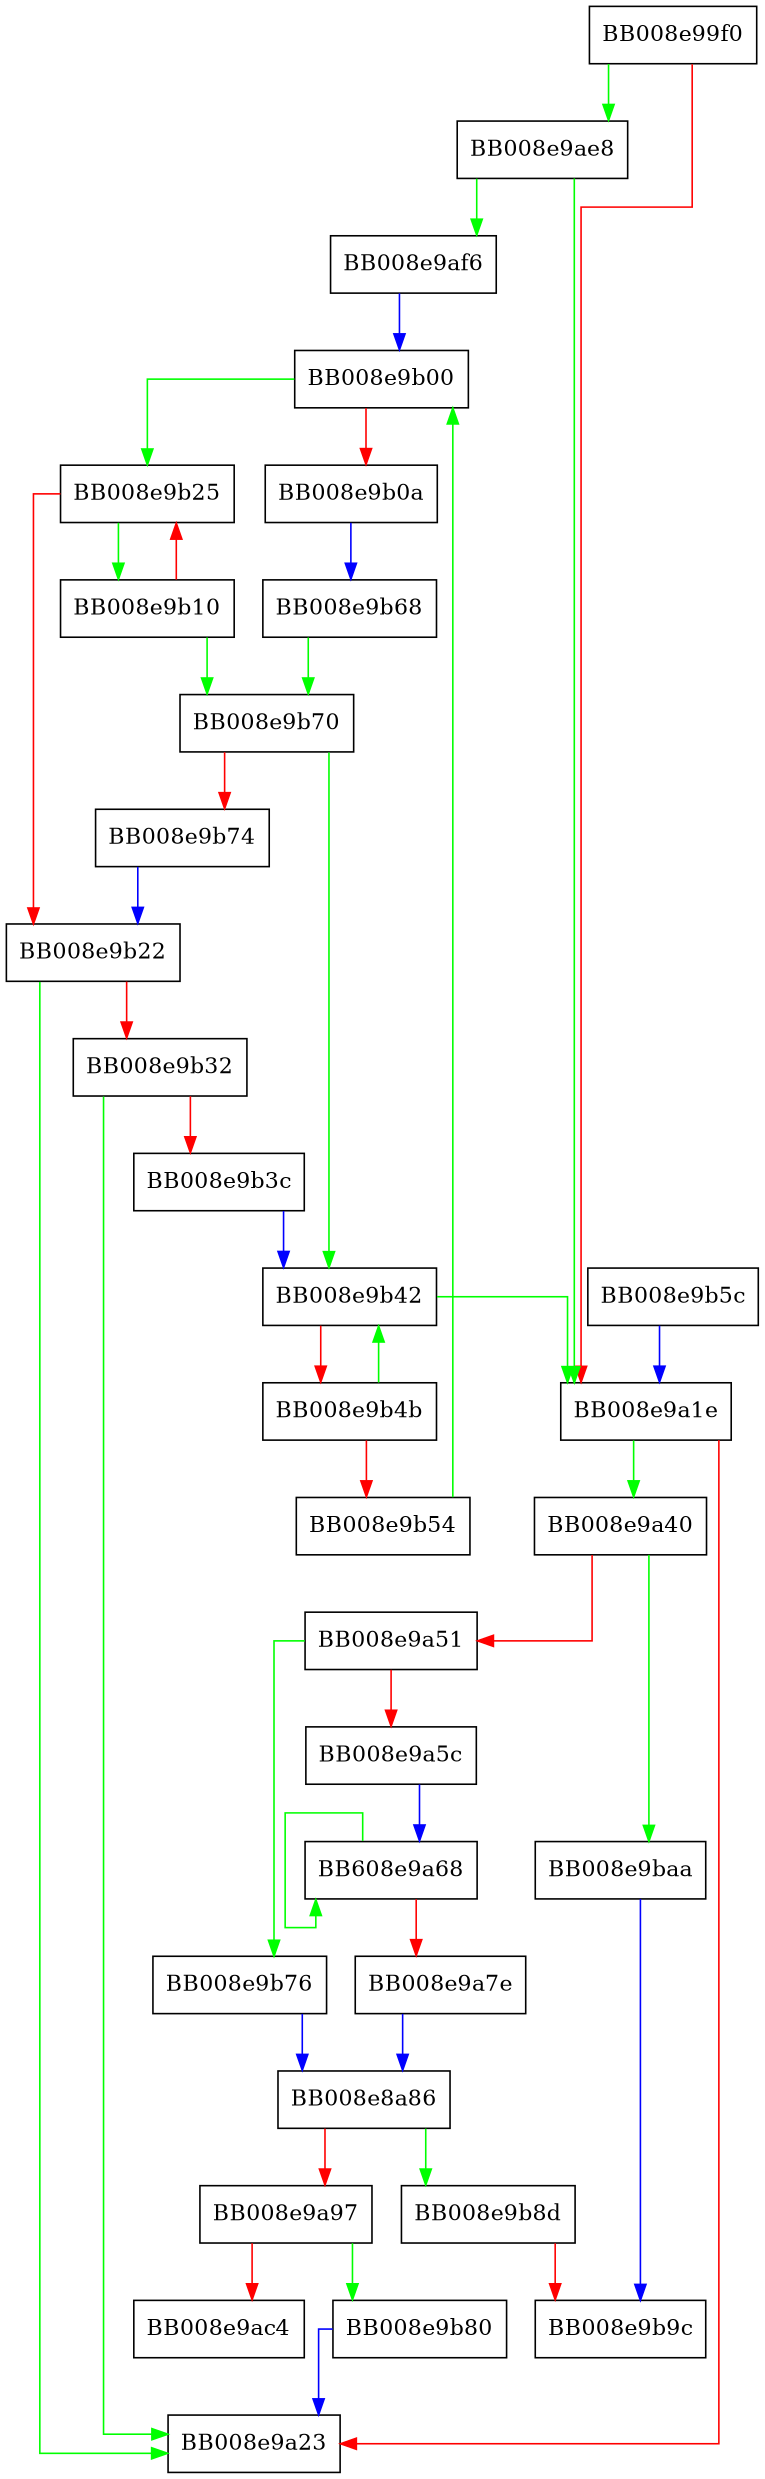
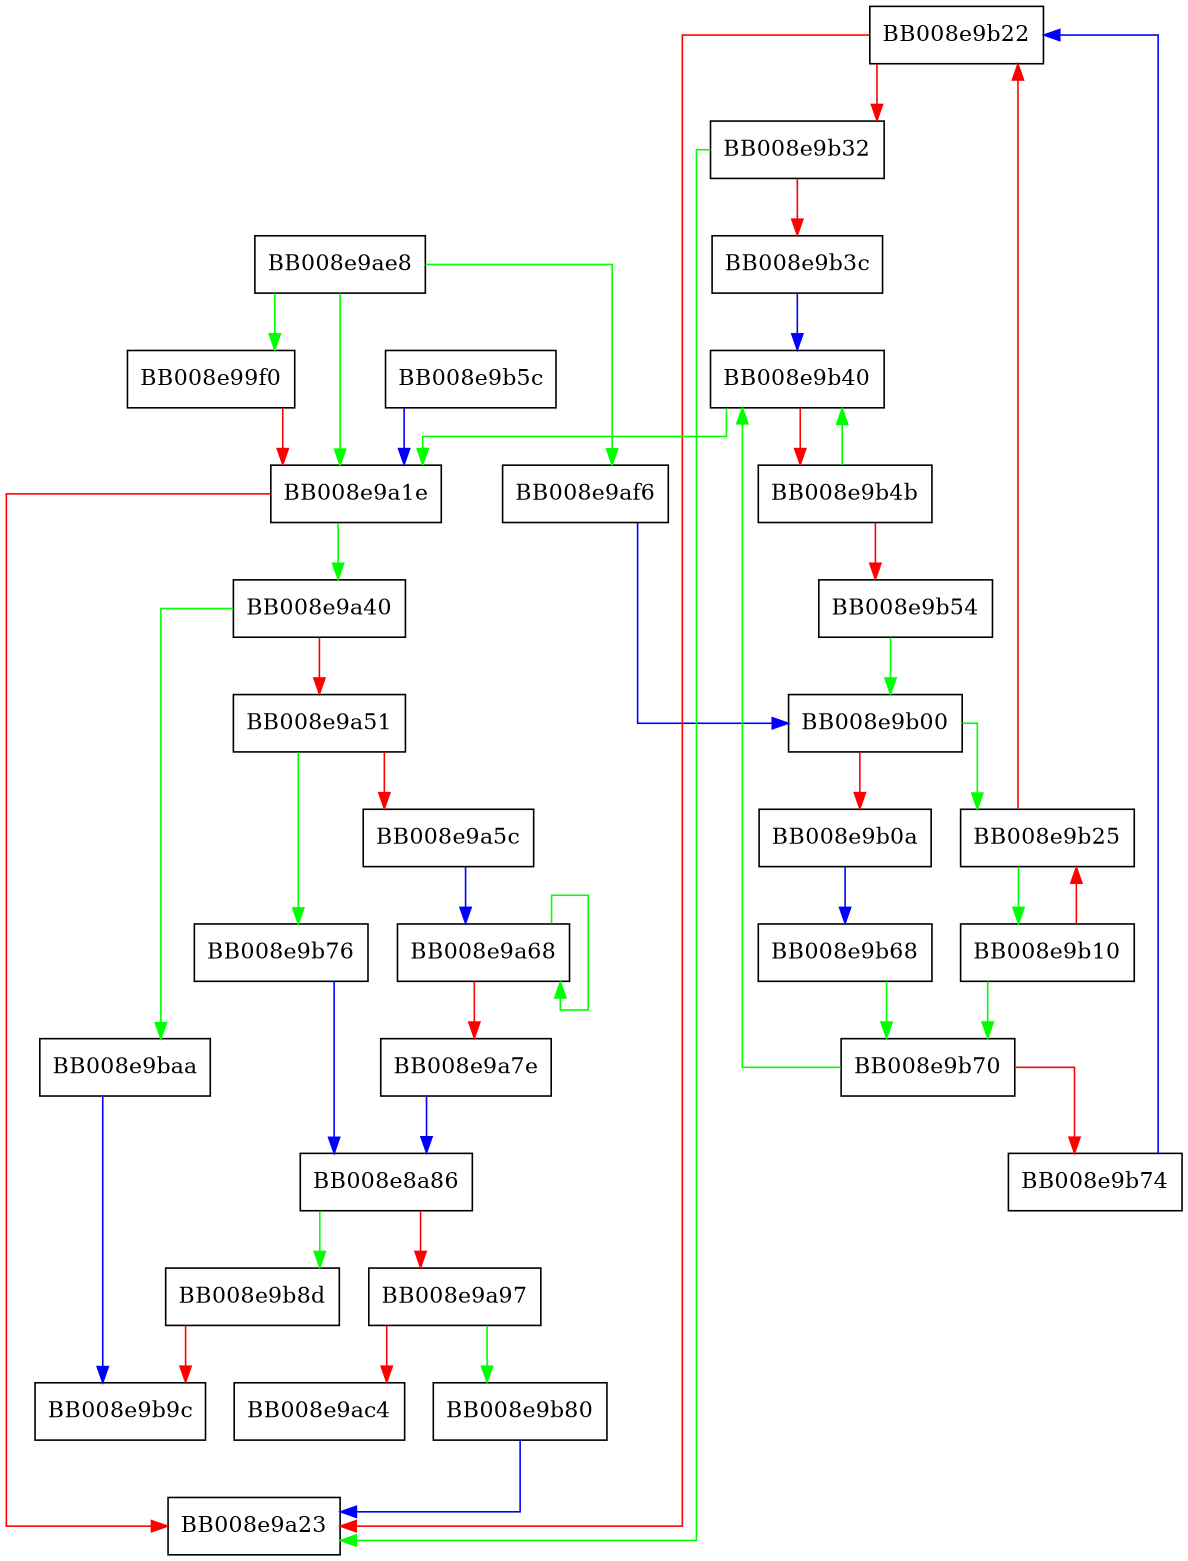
(609, 84) -> (275, 314)
(350, 1297) -> (797, 379)
(40, 1774) -> (682, 850)
(391, 1870) -> (483, 953)
